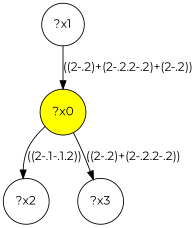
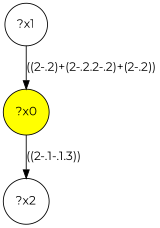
(54, 157) -> (54, 157)
(101, 201) -> none
